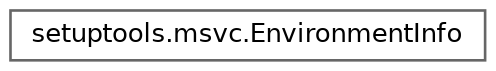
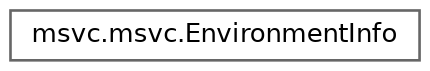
(248, 35) -> (215, 35)
